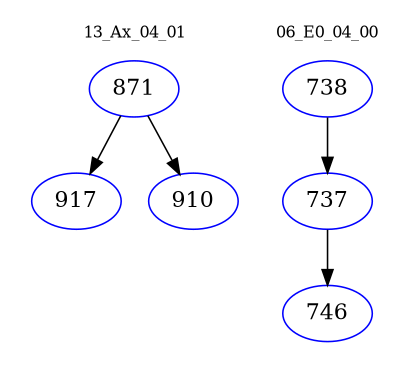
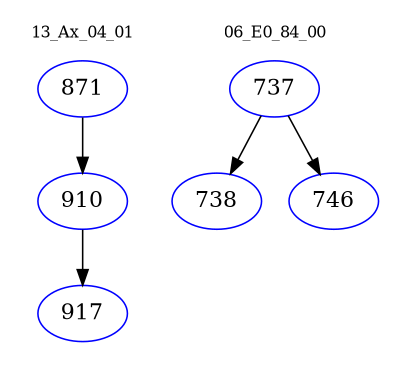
(328, 34) -> (275, 34)
(328, 137) -> (250, 138)
(109, 138) -> (83, 250)
